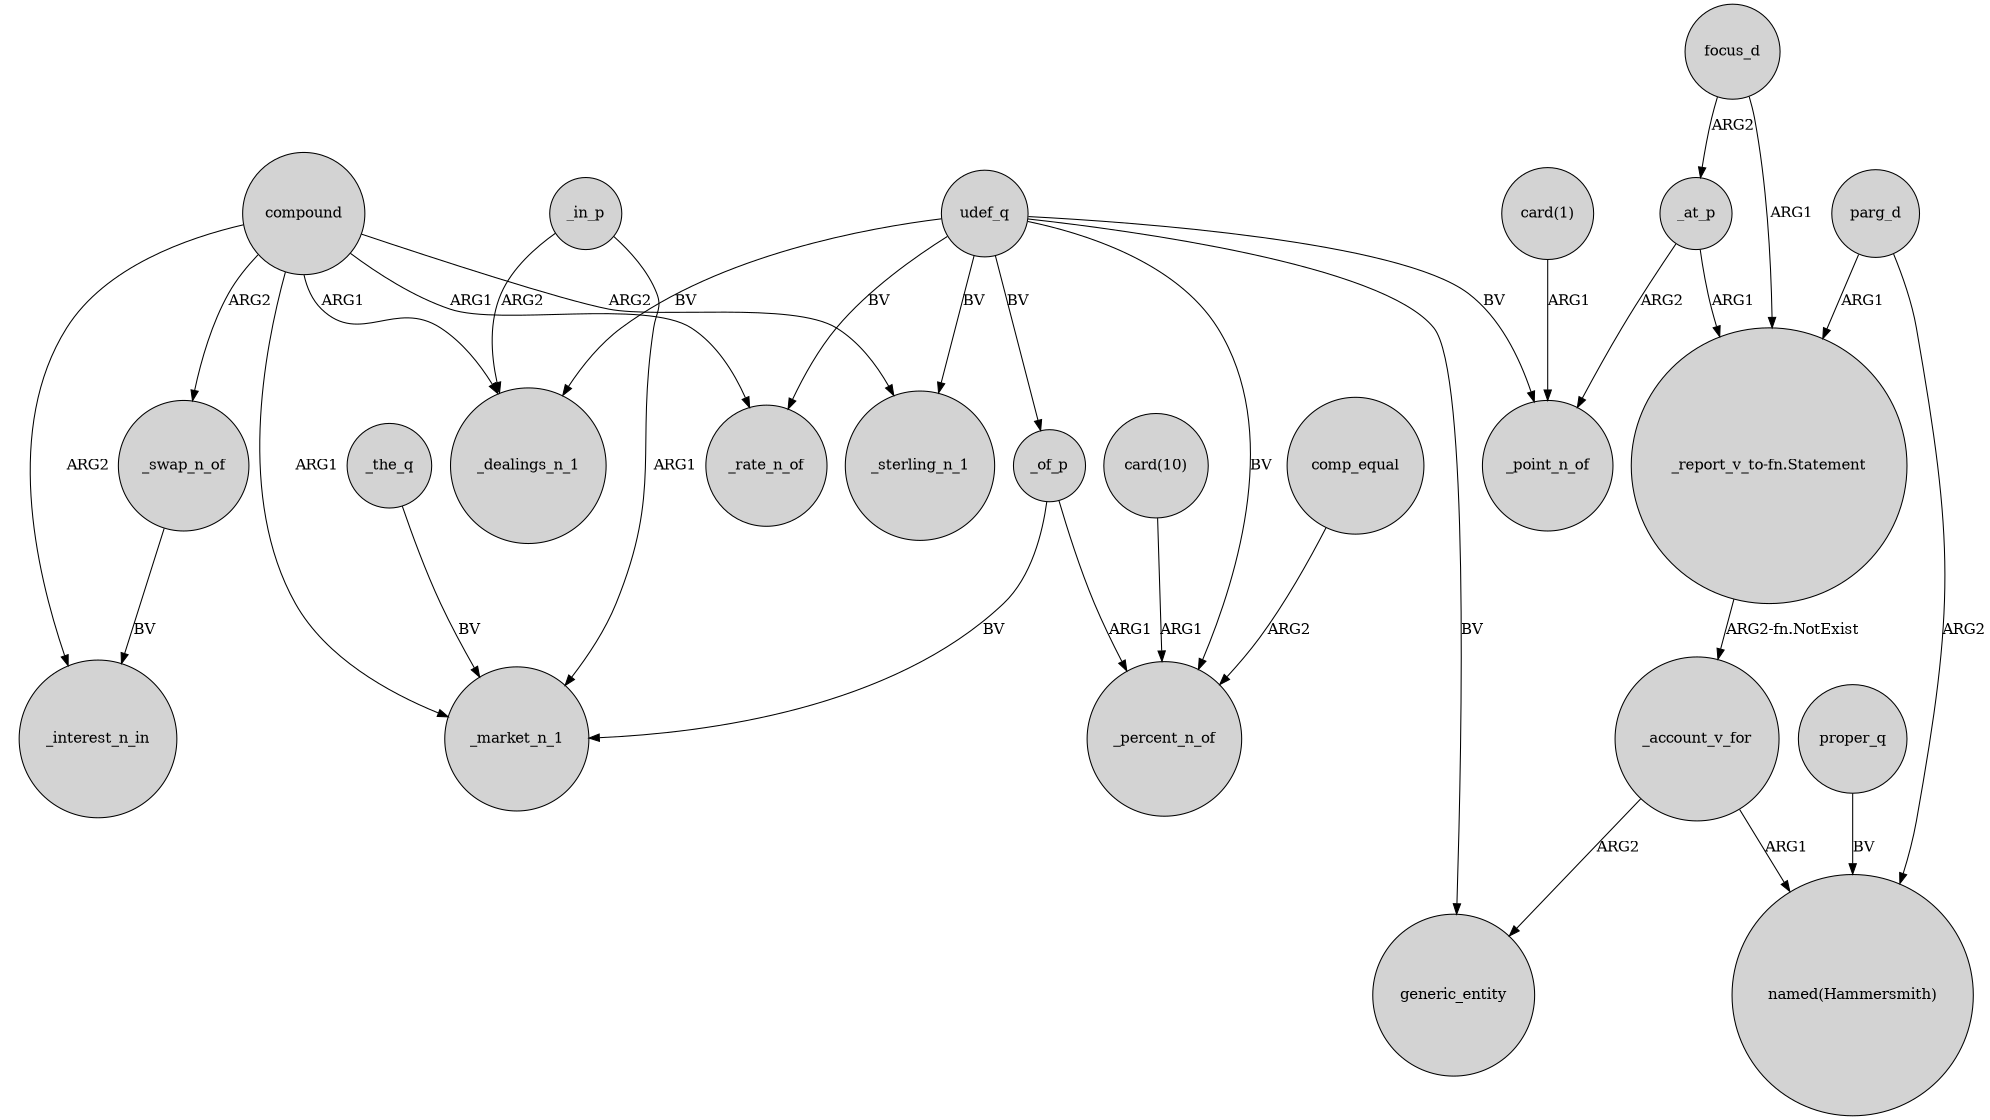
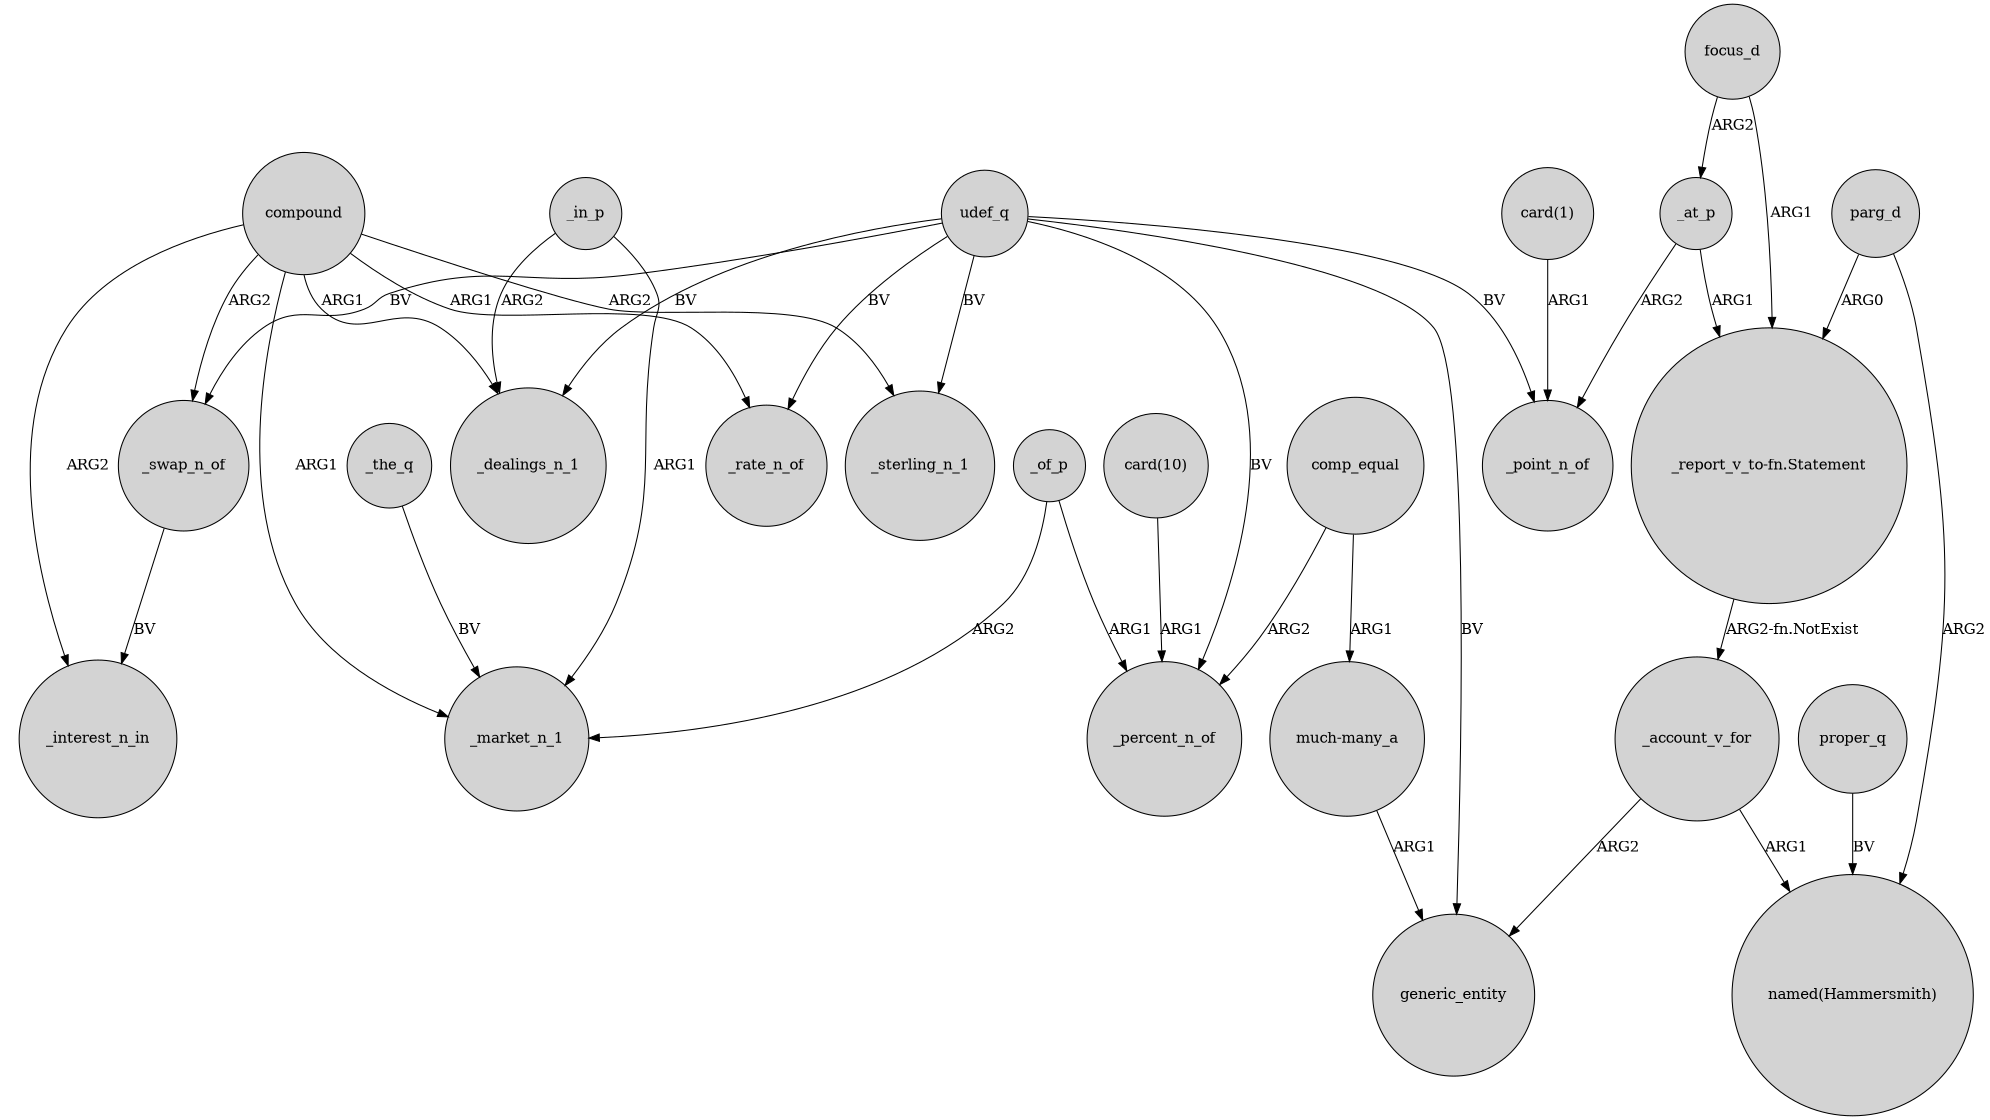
(1863, 301) -> (1863, 301)
(1017, 338) -> (557, 278)
(994, 630) -> (994, 630)
none -> (1347, 739)
